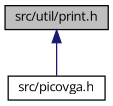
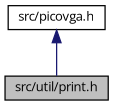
(57, 59) -> (57, 59)
